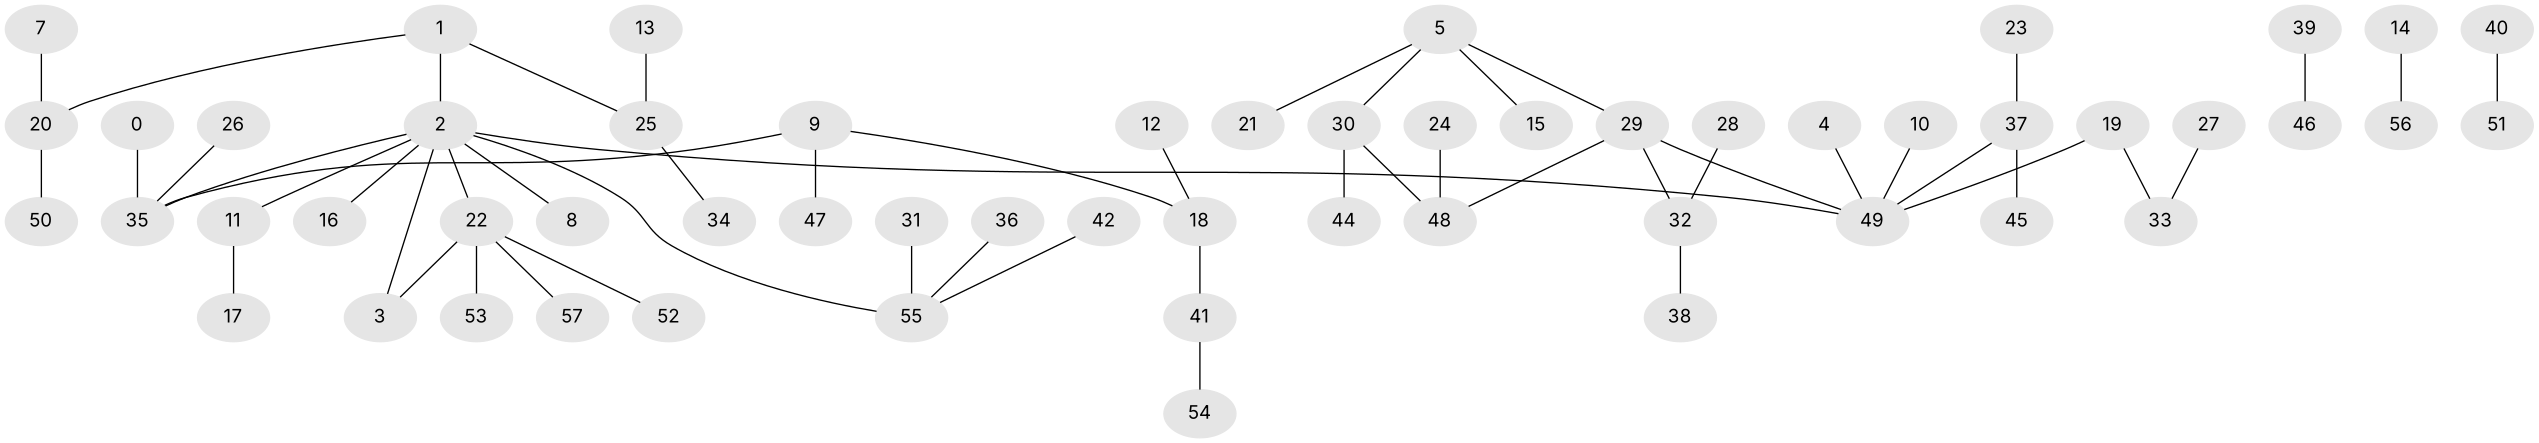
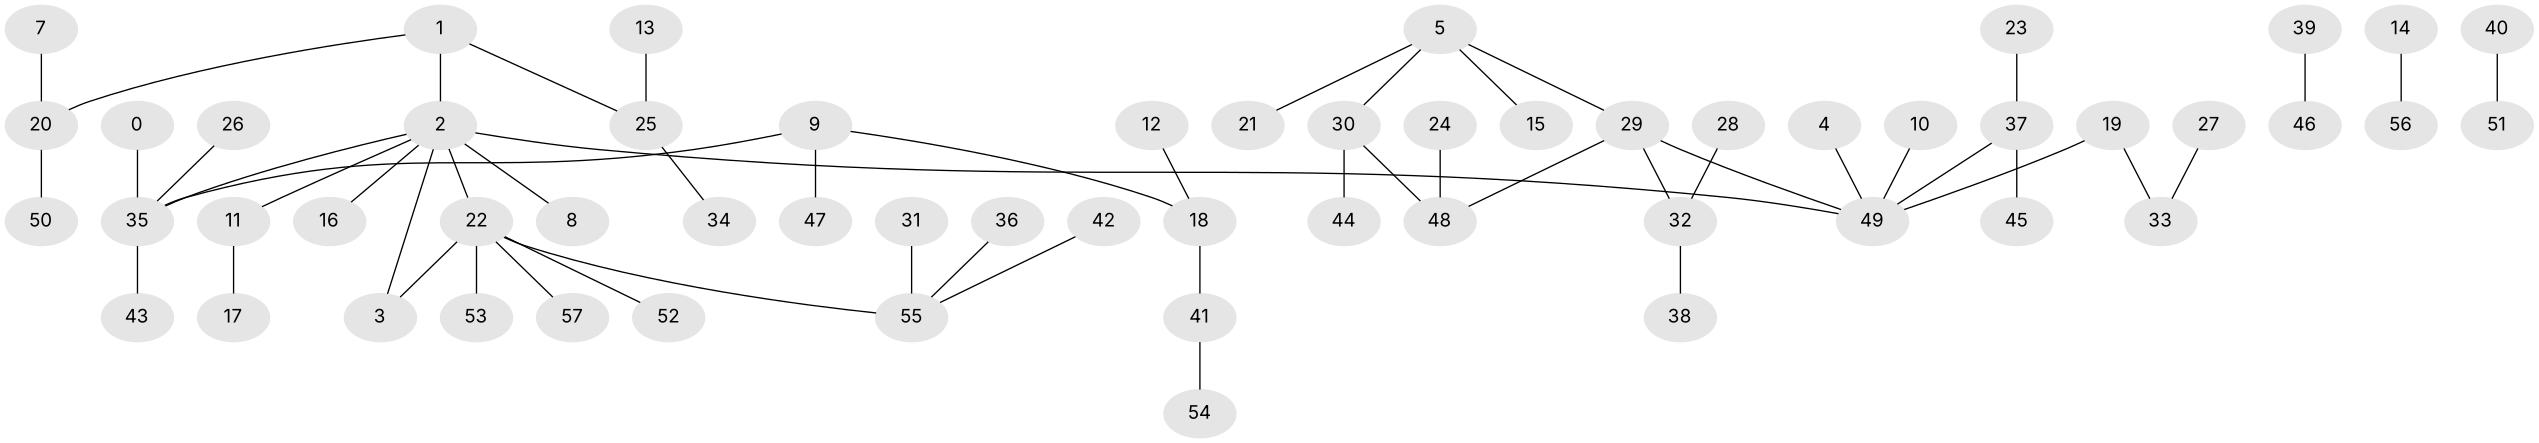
(666, 242) -> (688, 286)
none -> (137, 318)
